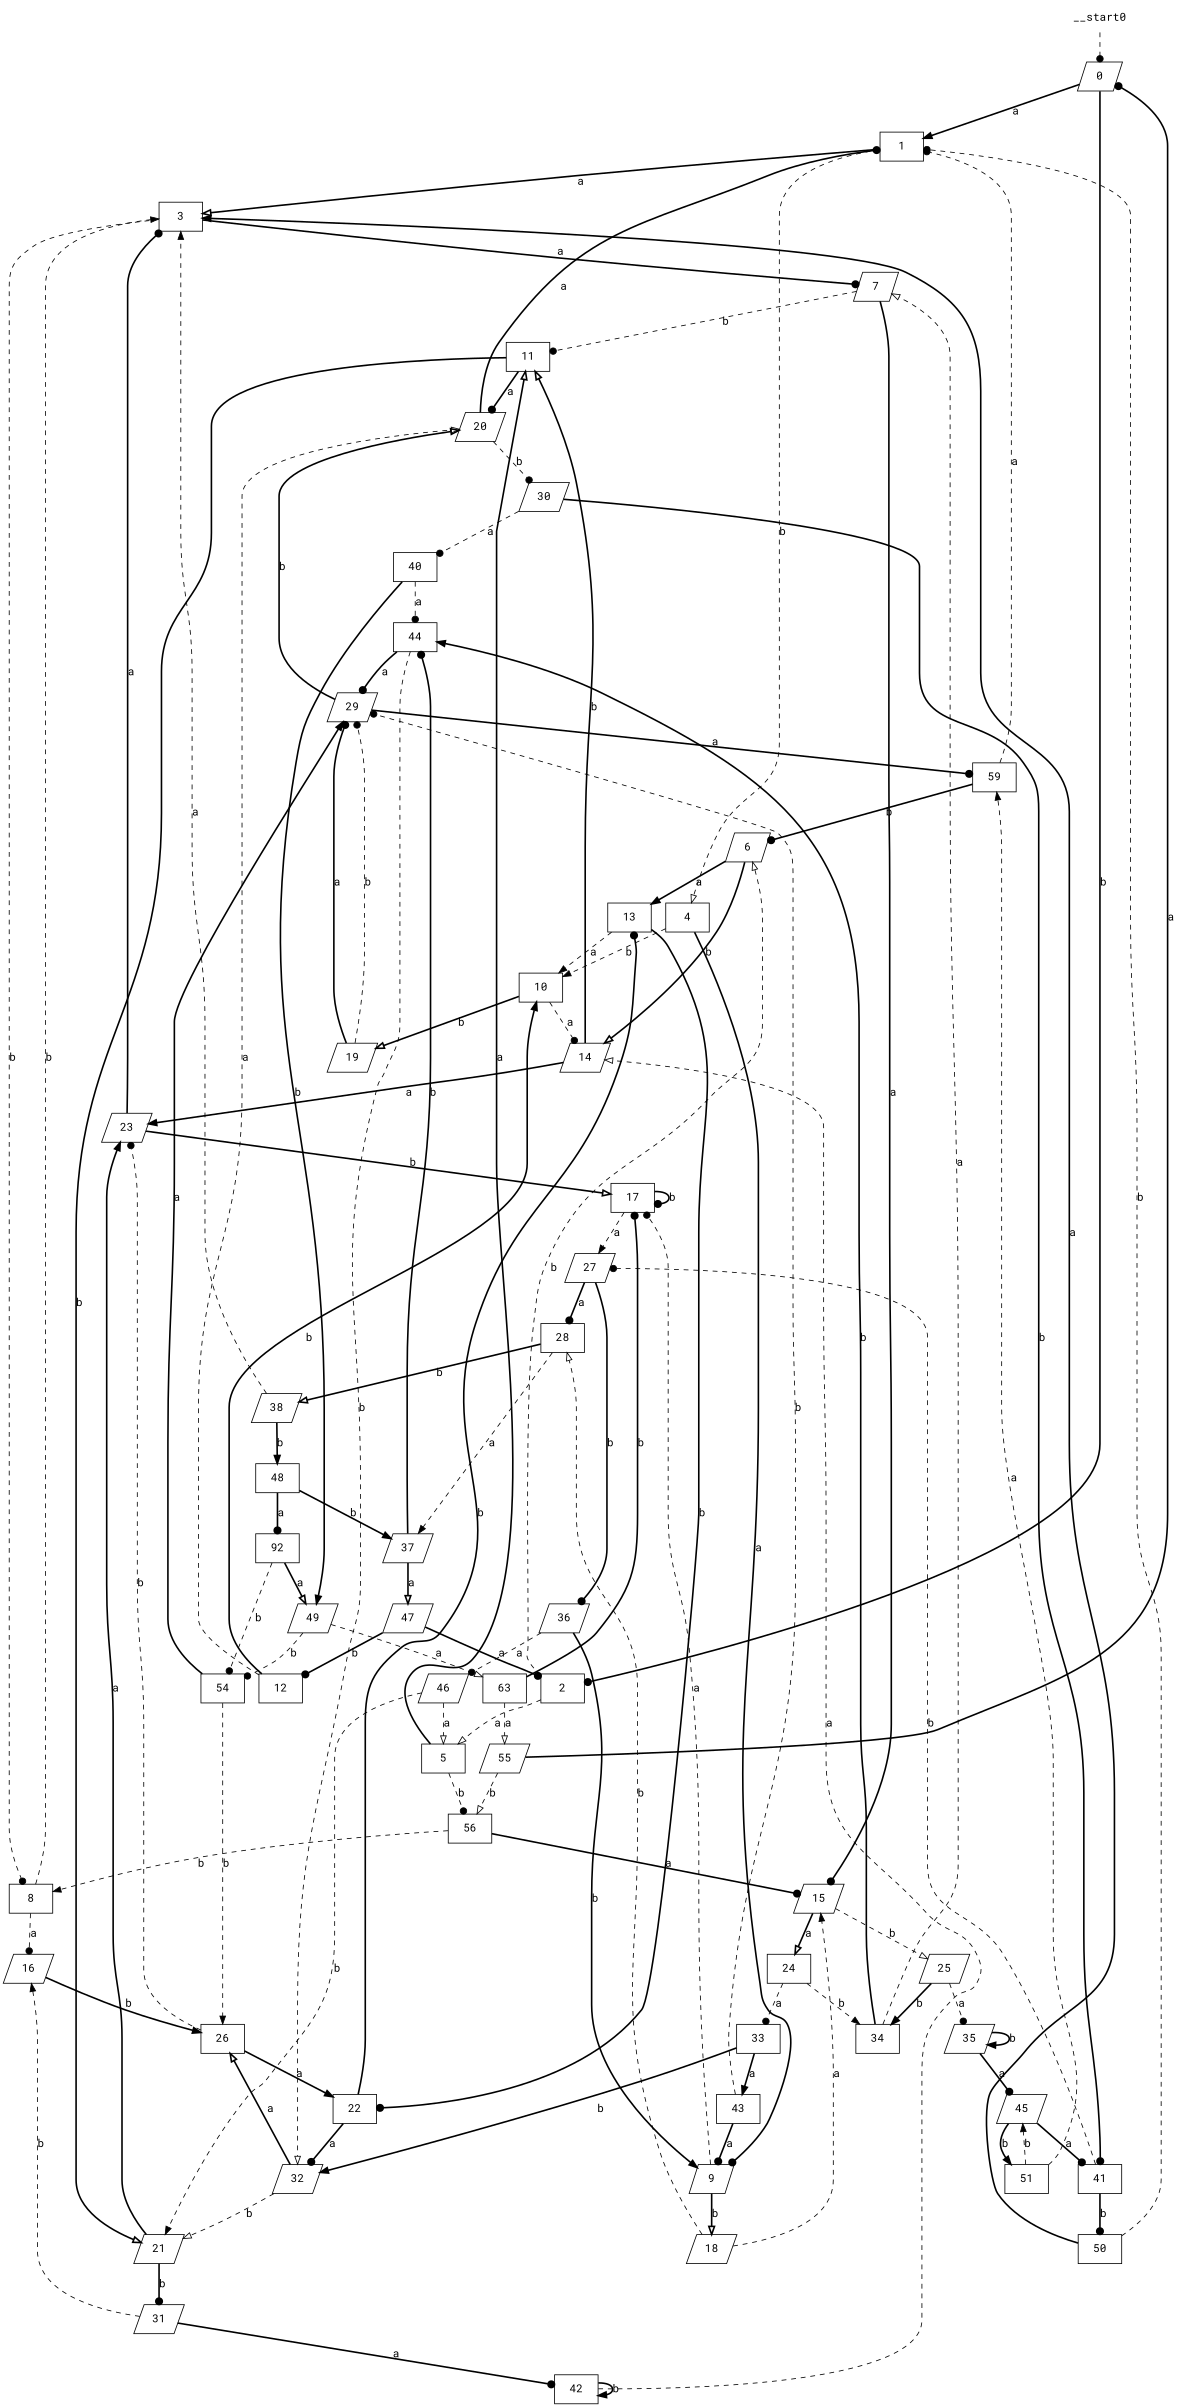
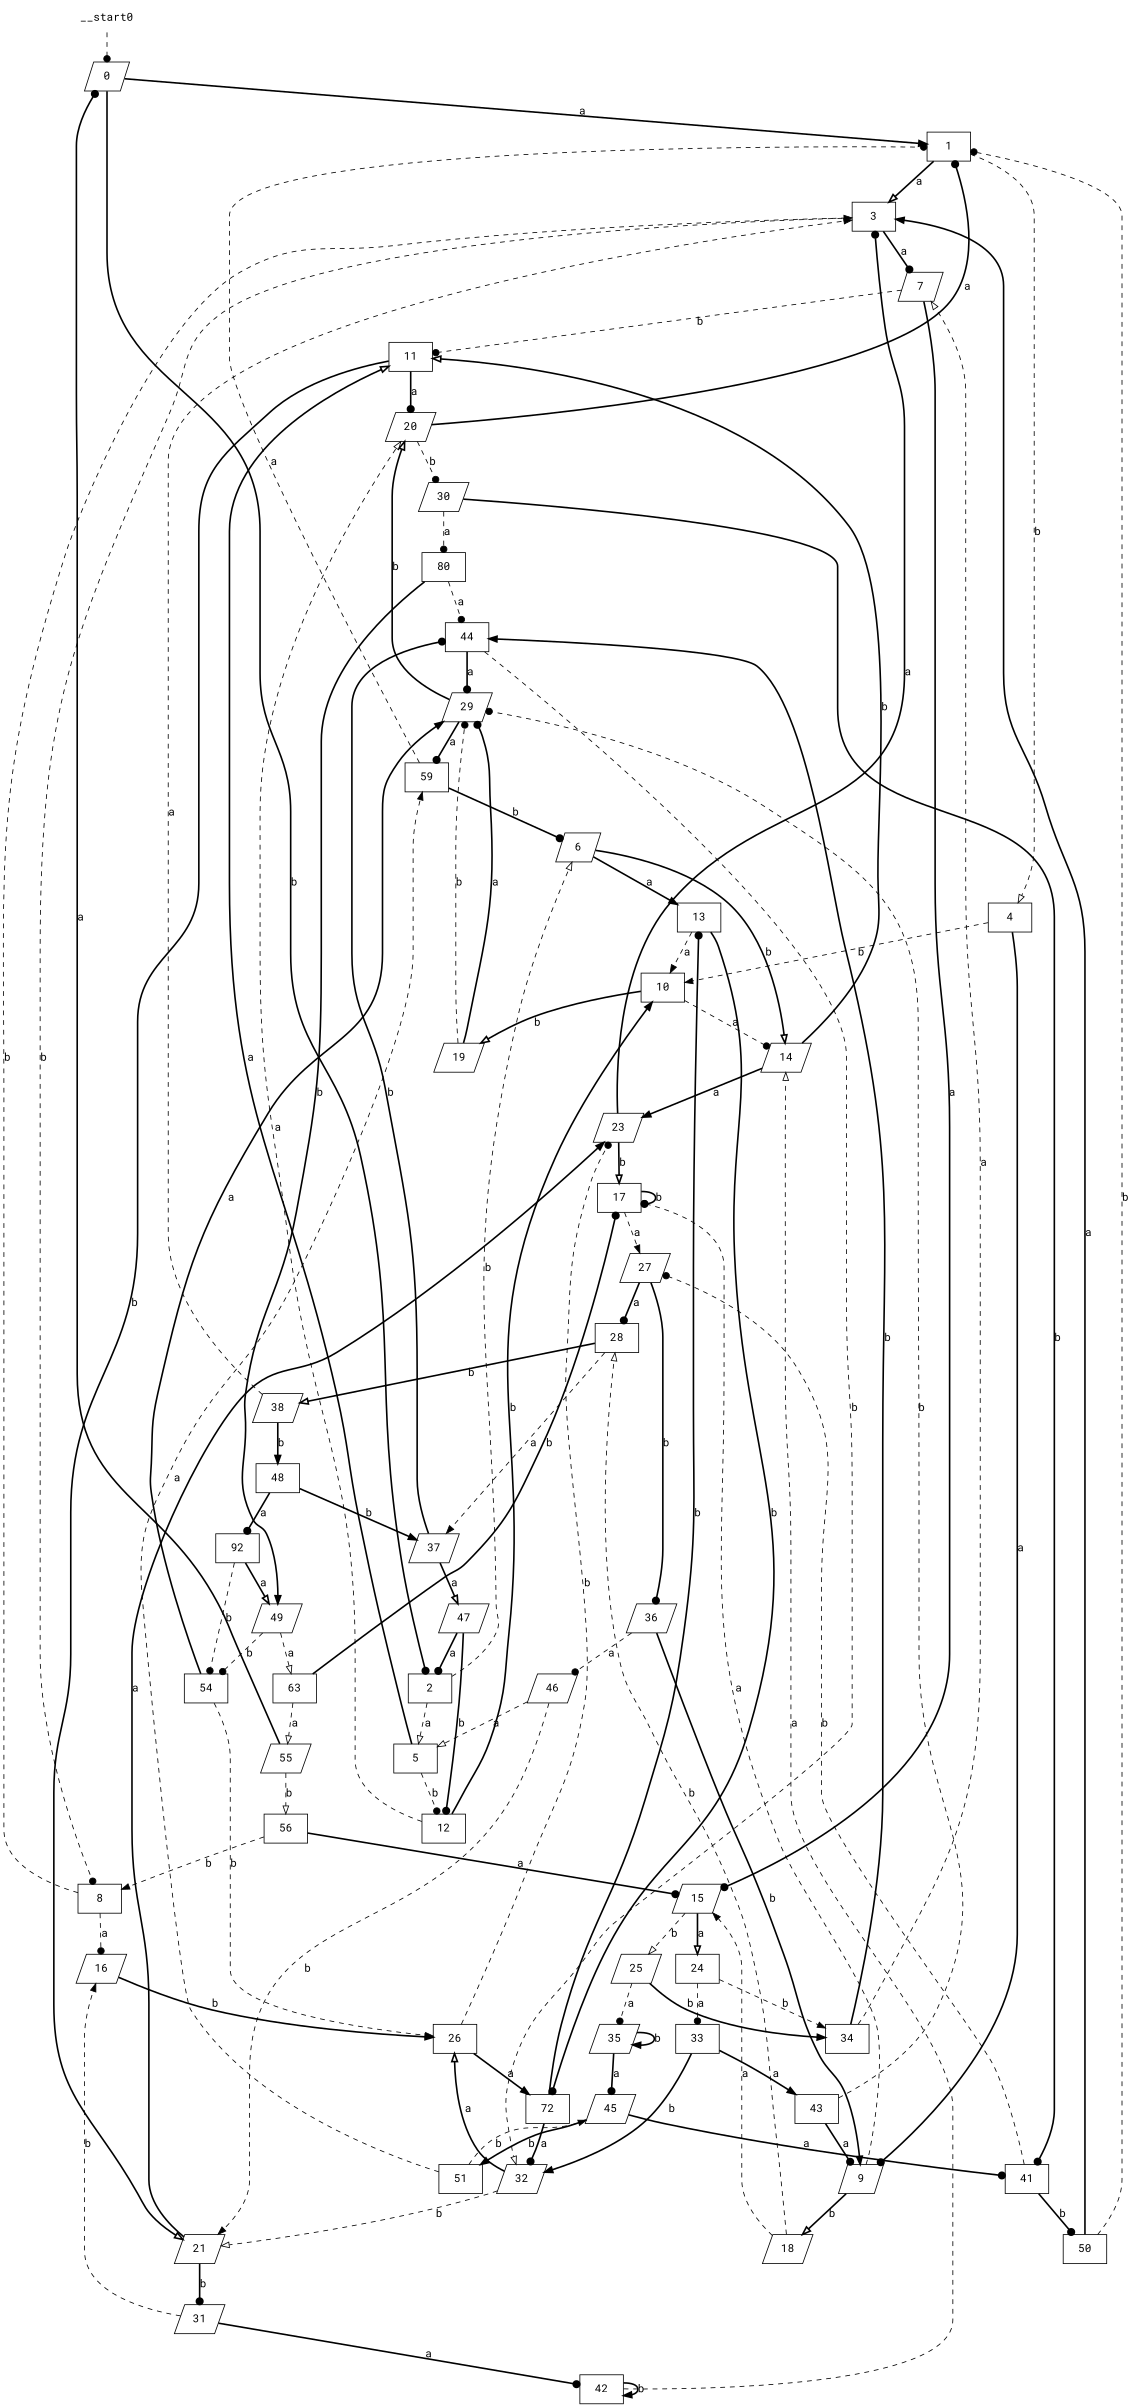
(415, 567) -> (444, 567)
(456, 1790) -> (428, 1790)
(355, 2109) -> (548, 2109)
